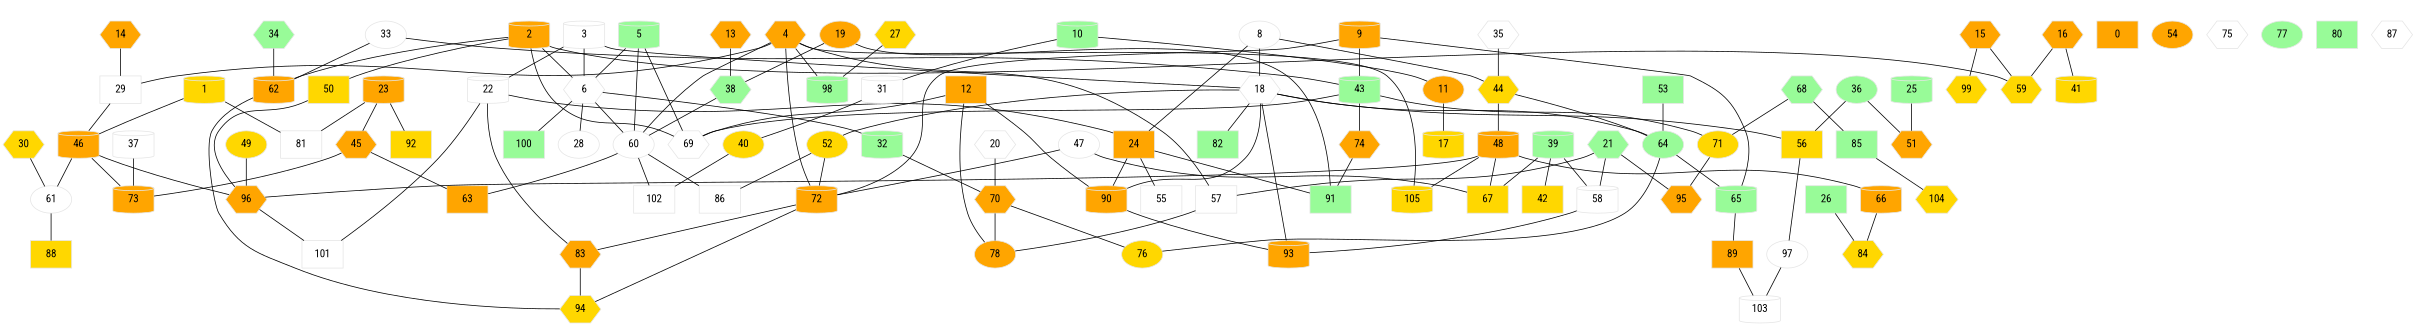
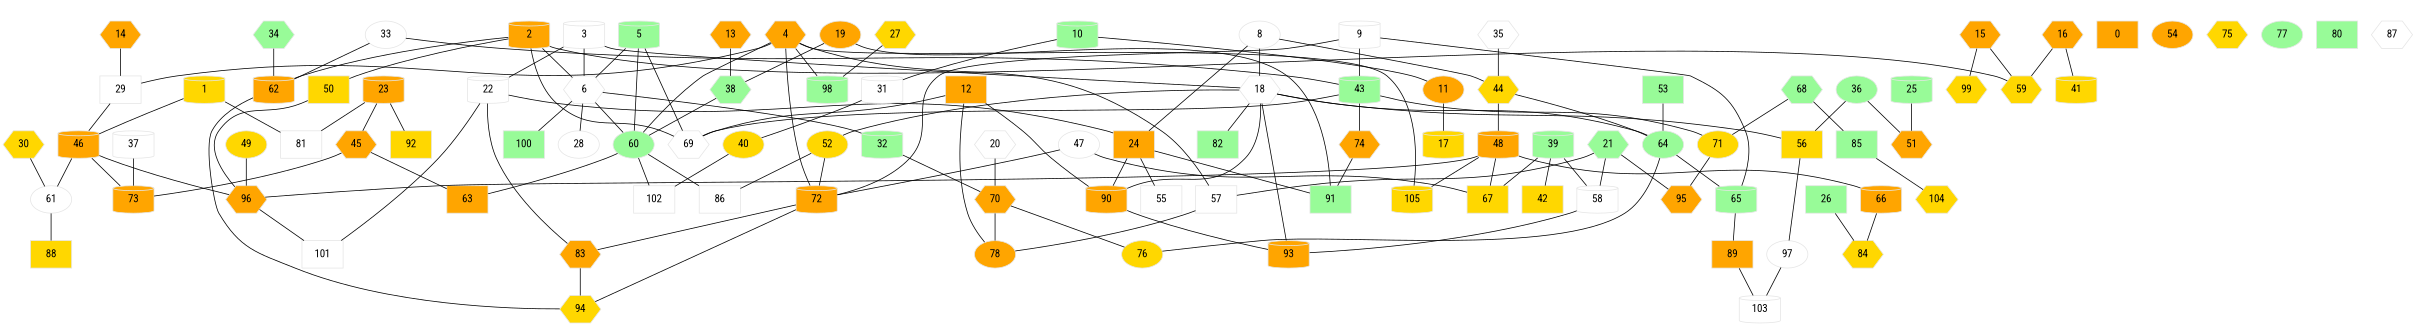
(1360, 35) -> (1360, 35)
(2227, 35) -> (2227, 35)
(634, 145) -> (634, 145)
